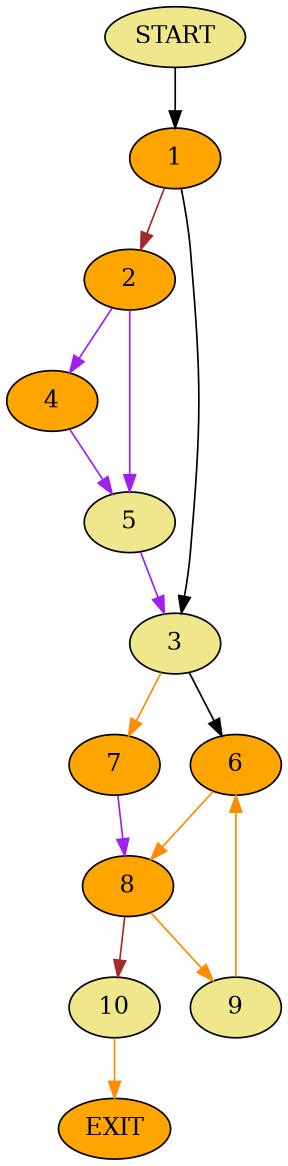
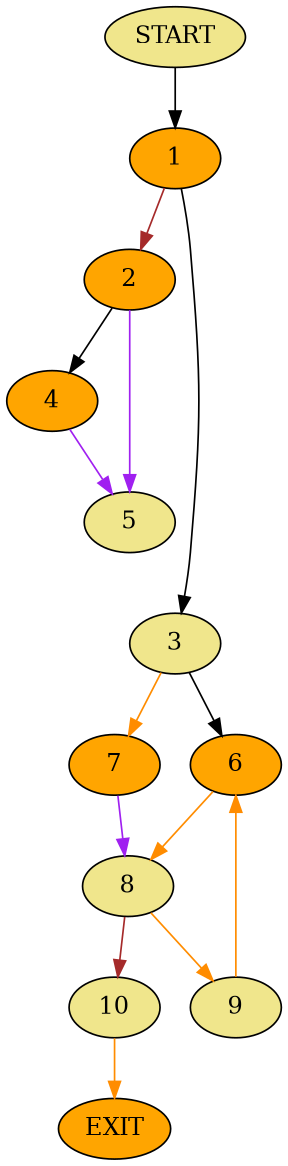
(96, 333) -> (96, 333)
(149, 575) -> none
(128, 886) -> (128, 886)
